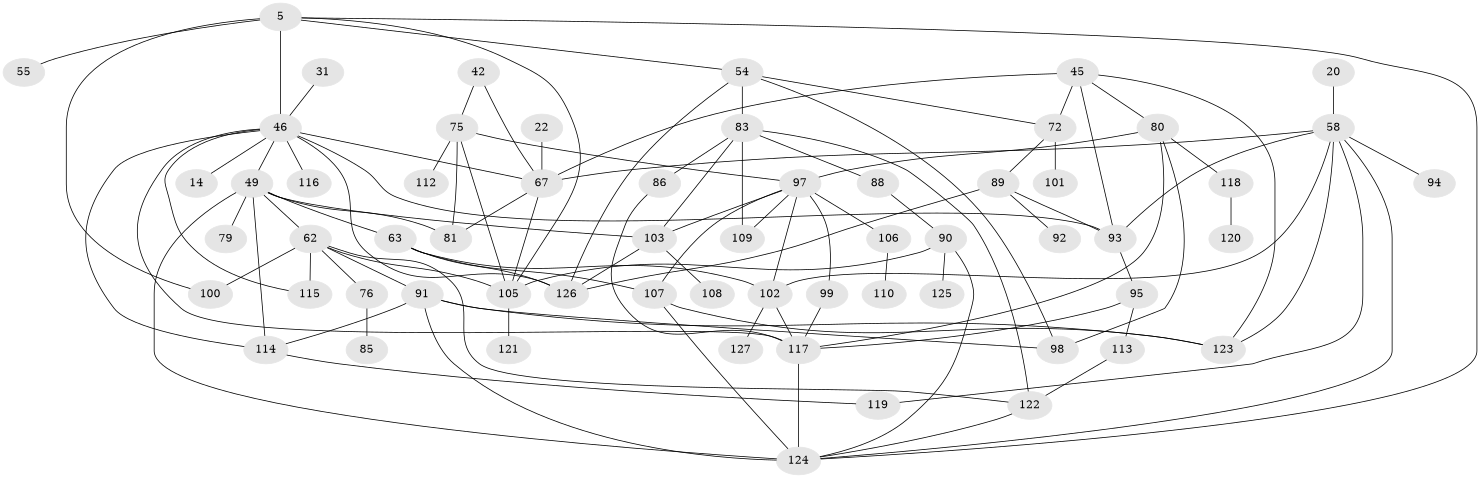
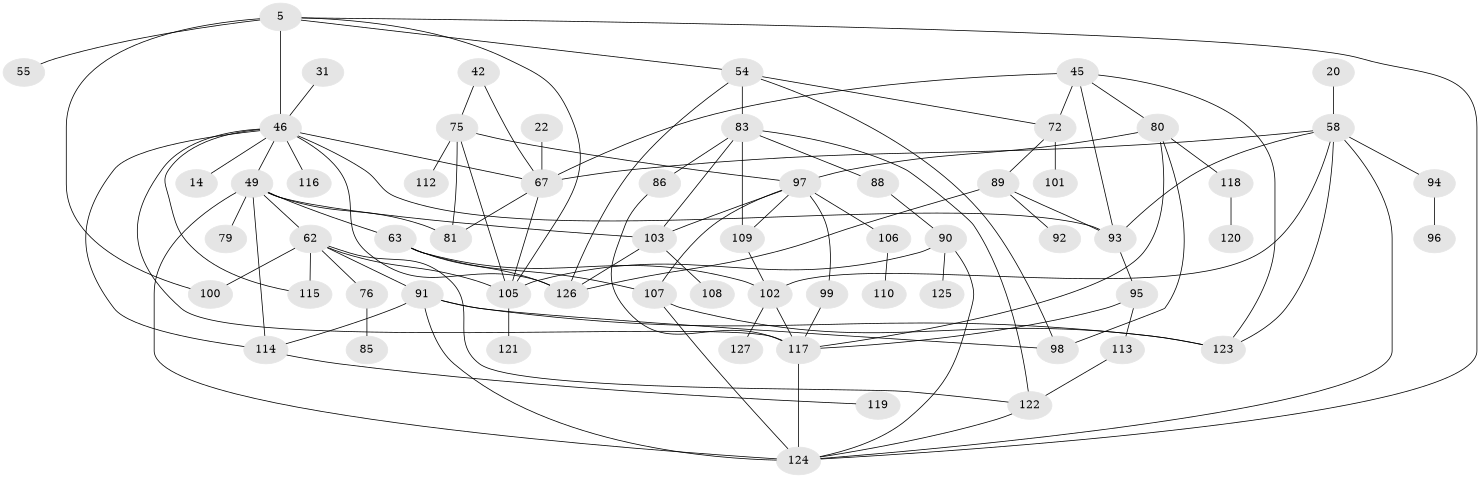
(785, 239) -> (755, 264)
none -> (1435, 239)
(1225, 367) -> none
